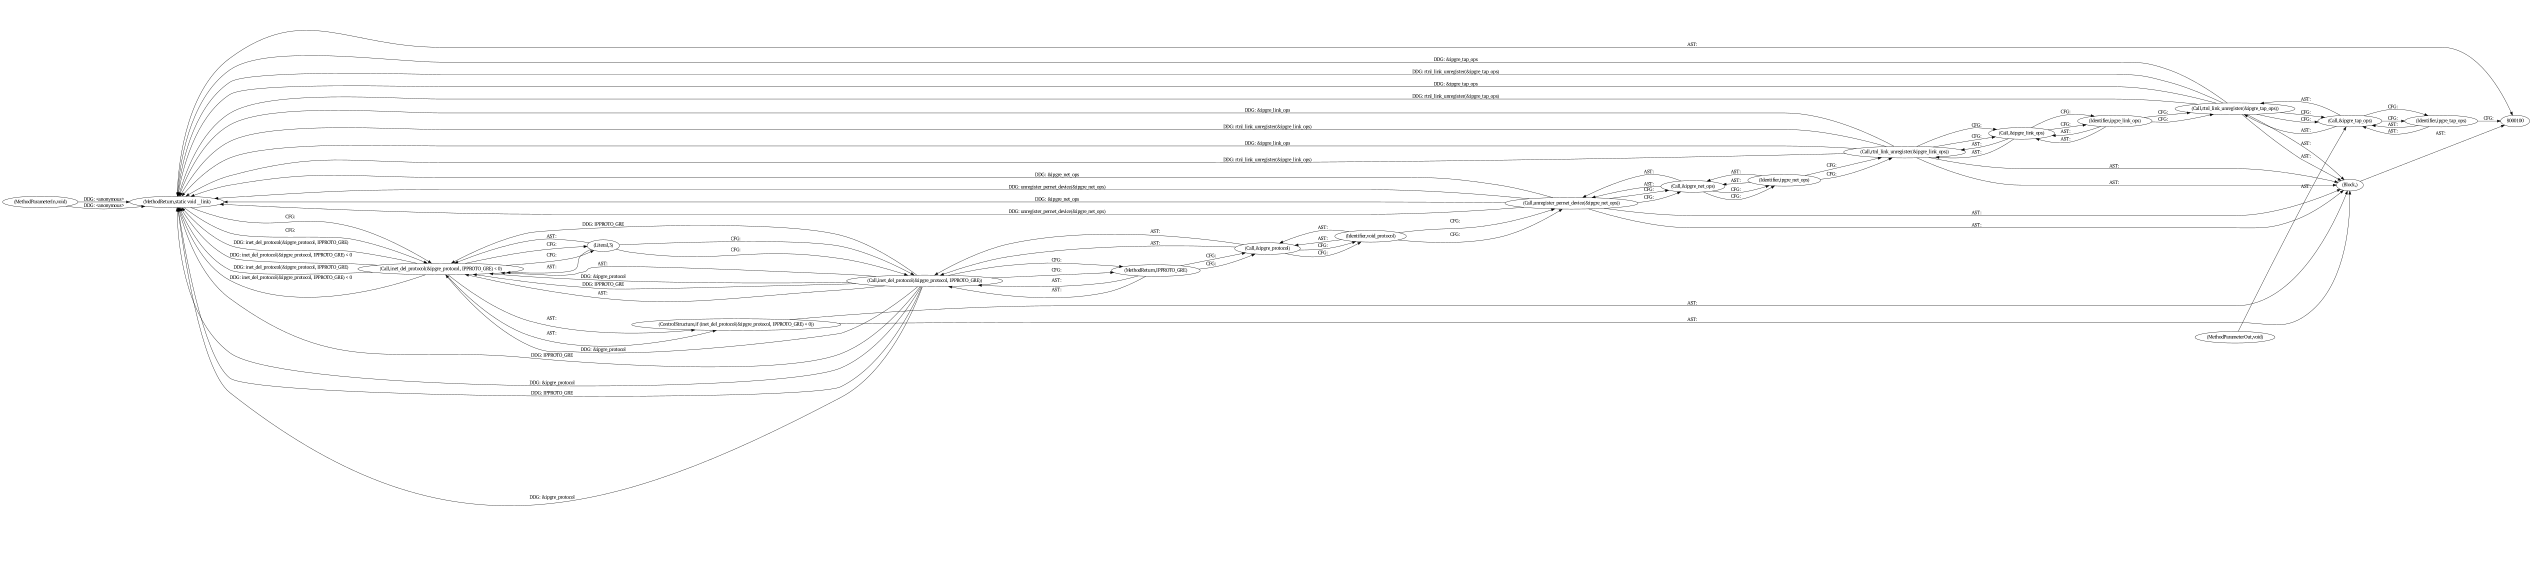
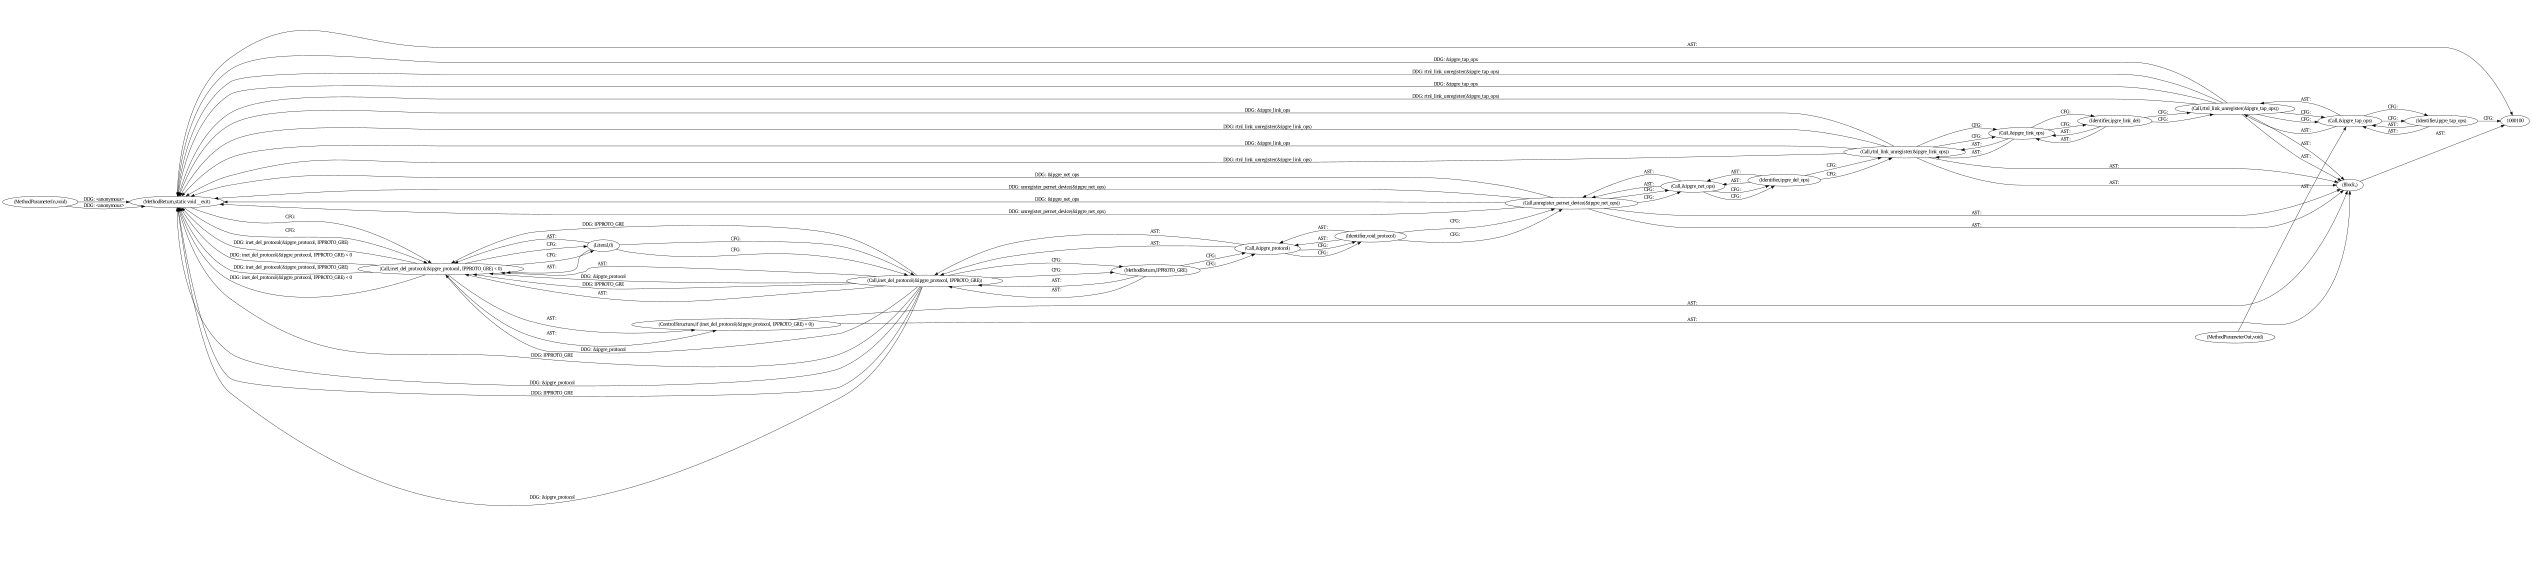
(2115, 121) -> (2115, 121)
(2515, 121) -> (2515, 121)
(1784, 180) -> (1784, 180)
(177, 202) -> (177, 202)
(603, 246) -> (603, 246)
